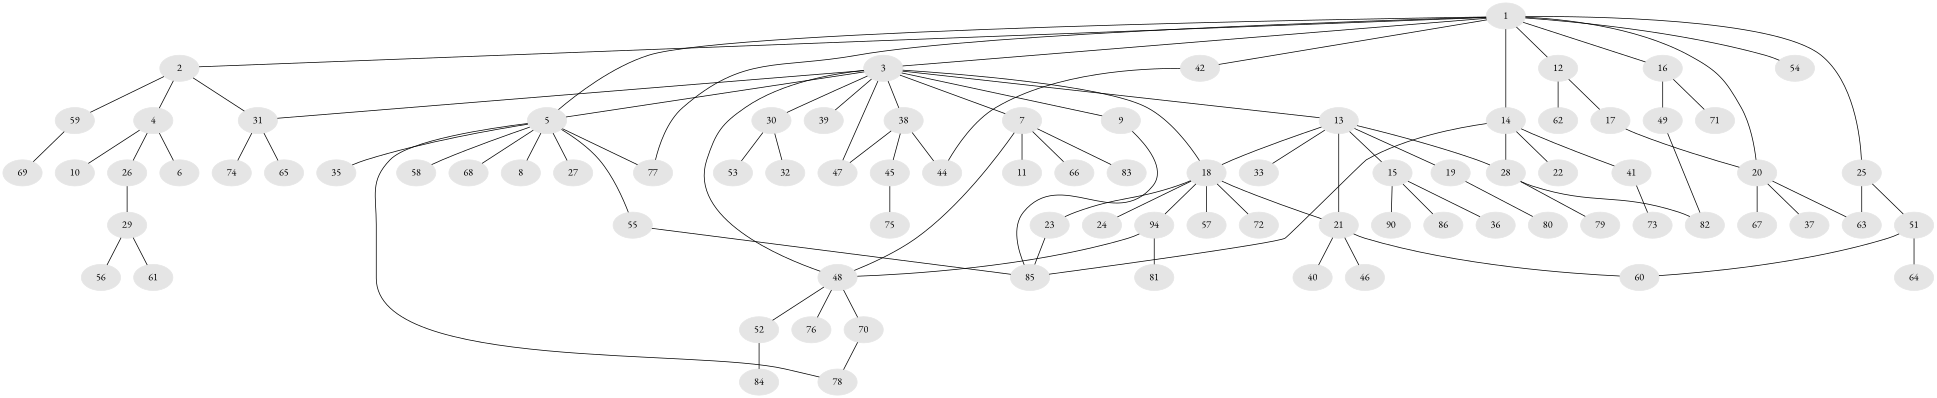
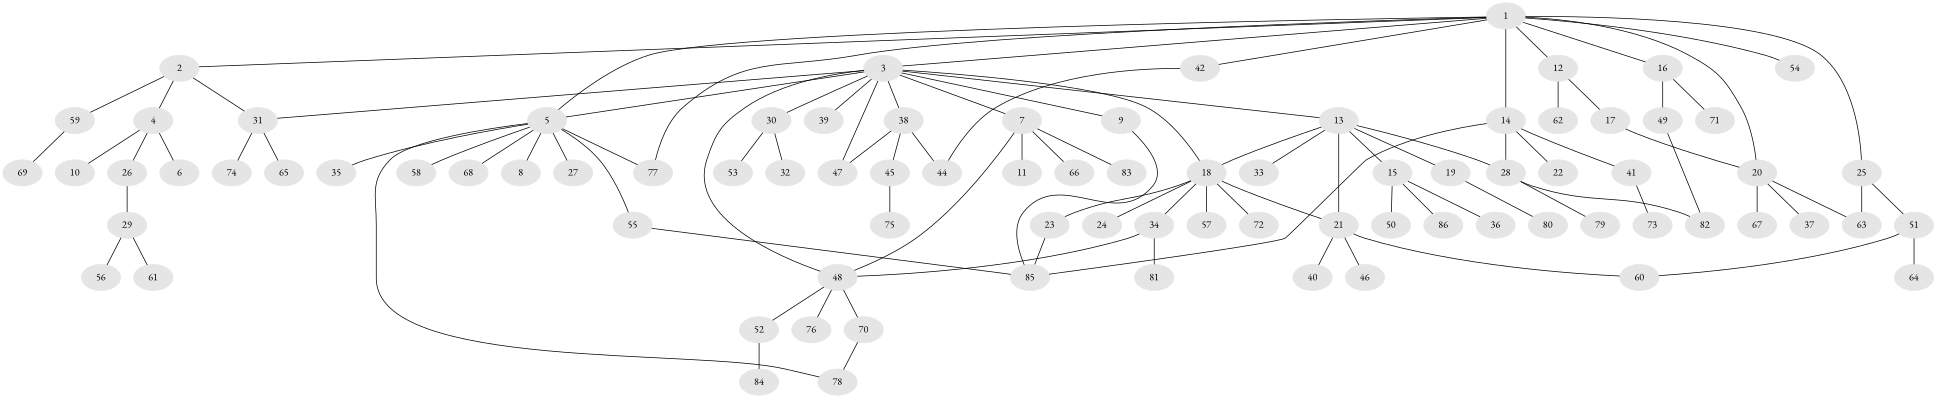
(1154, 225) -> (1154, 225)
(1391, 225) -> (1391, 225)
